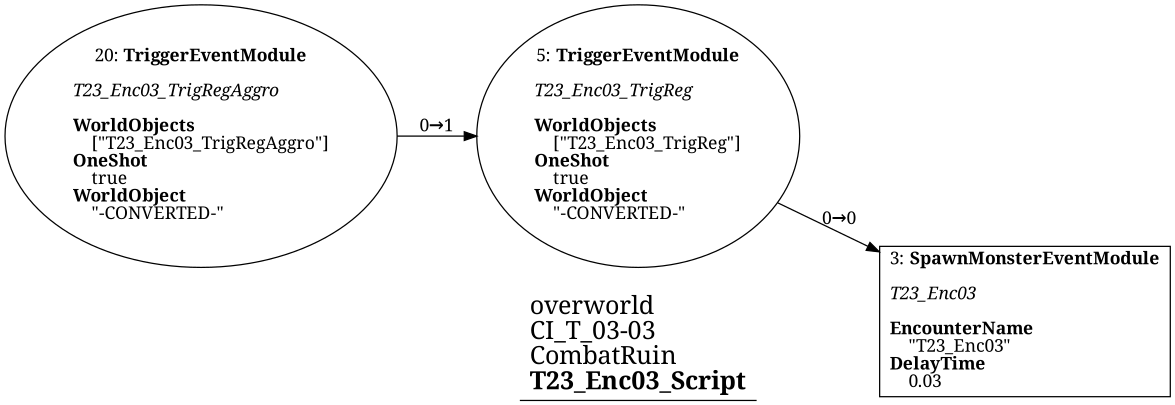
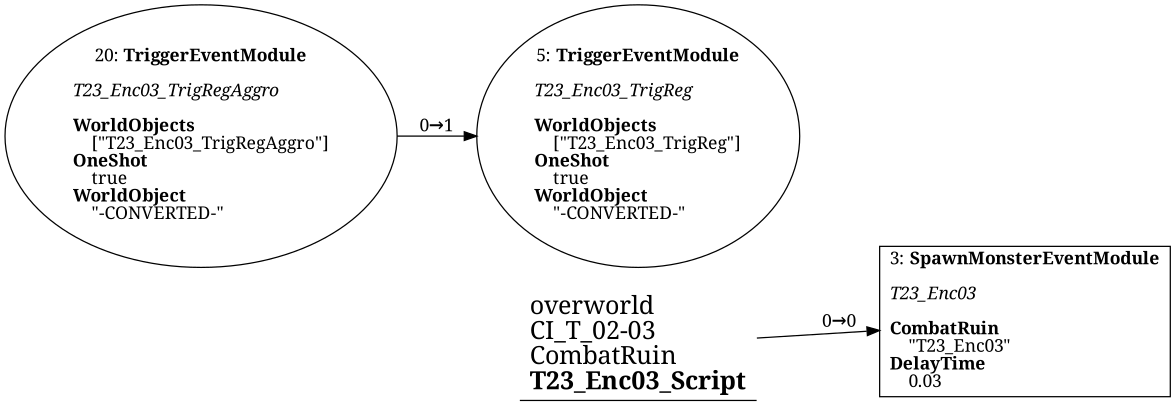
(823, 225) -> (812, 335)
(962, 329) -> (945, 329)
(593, 332) -> (593, 332)
